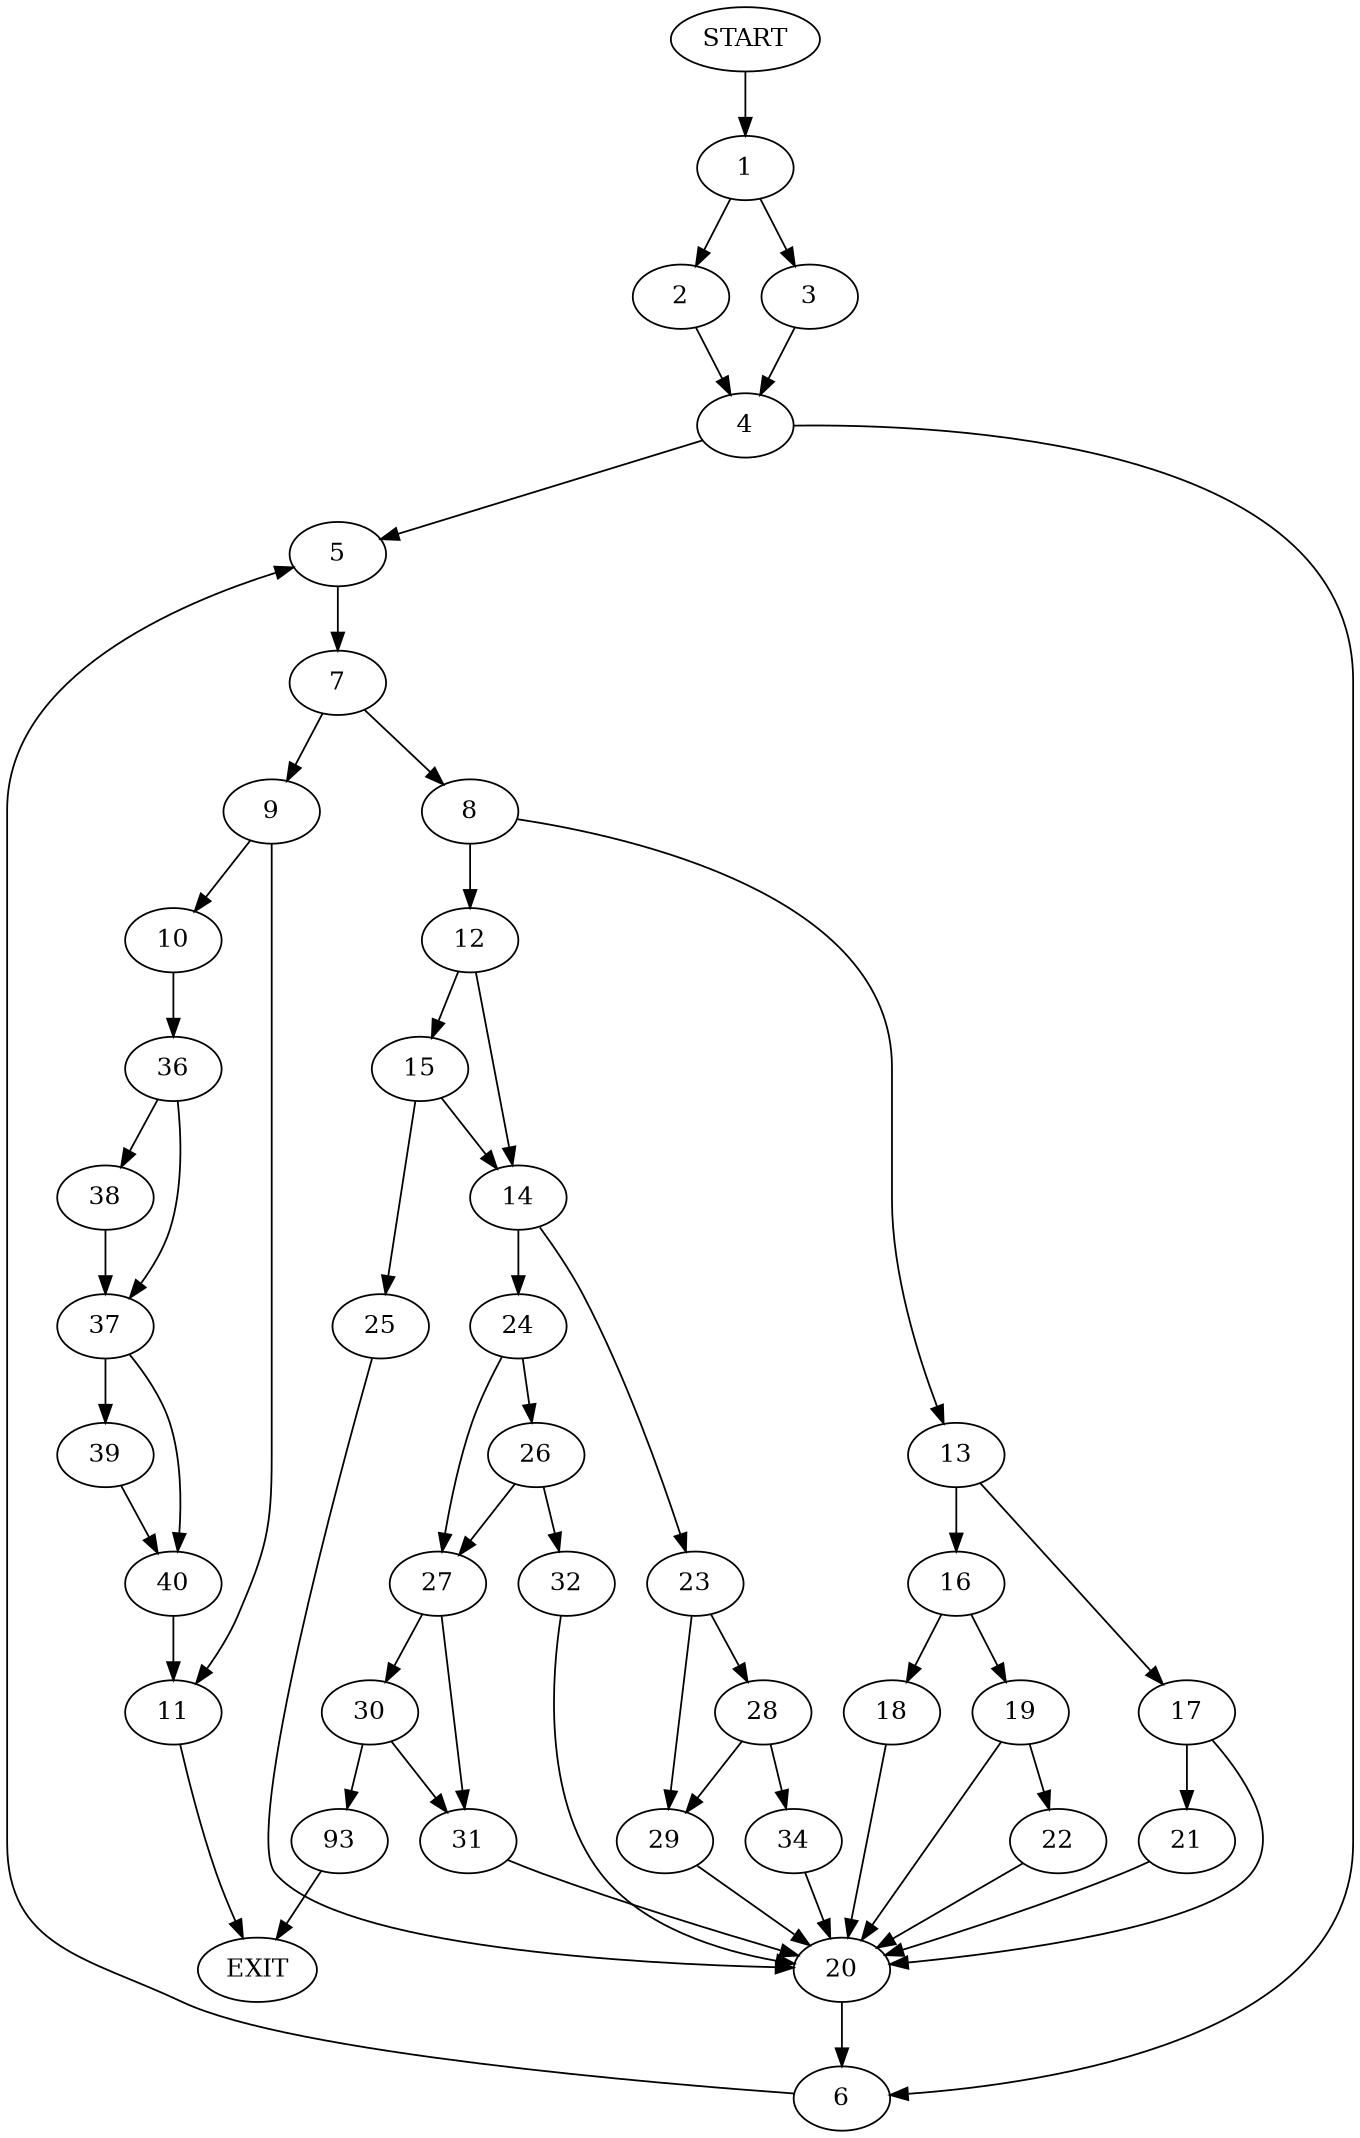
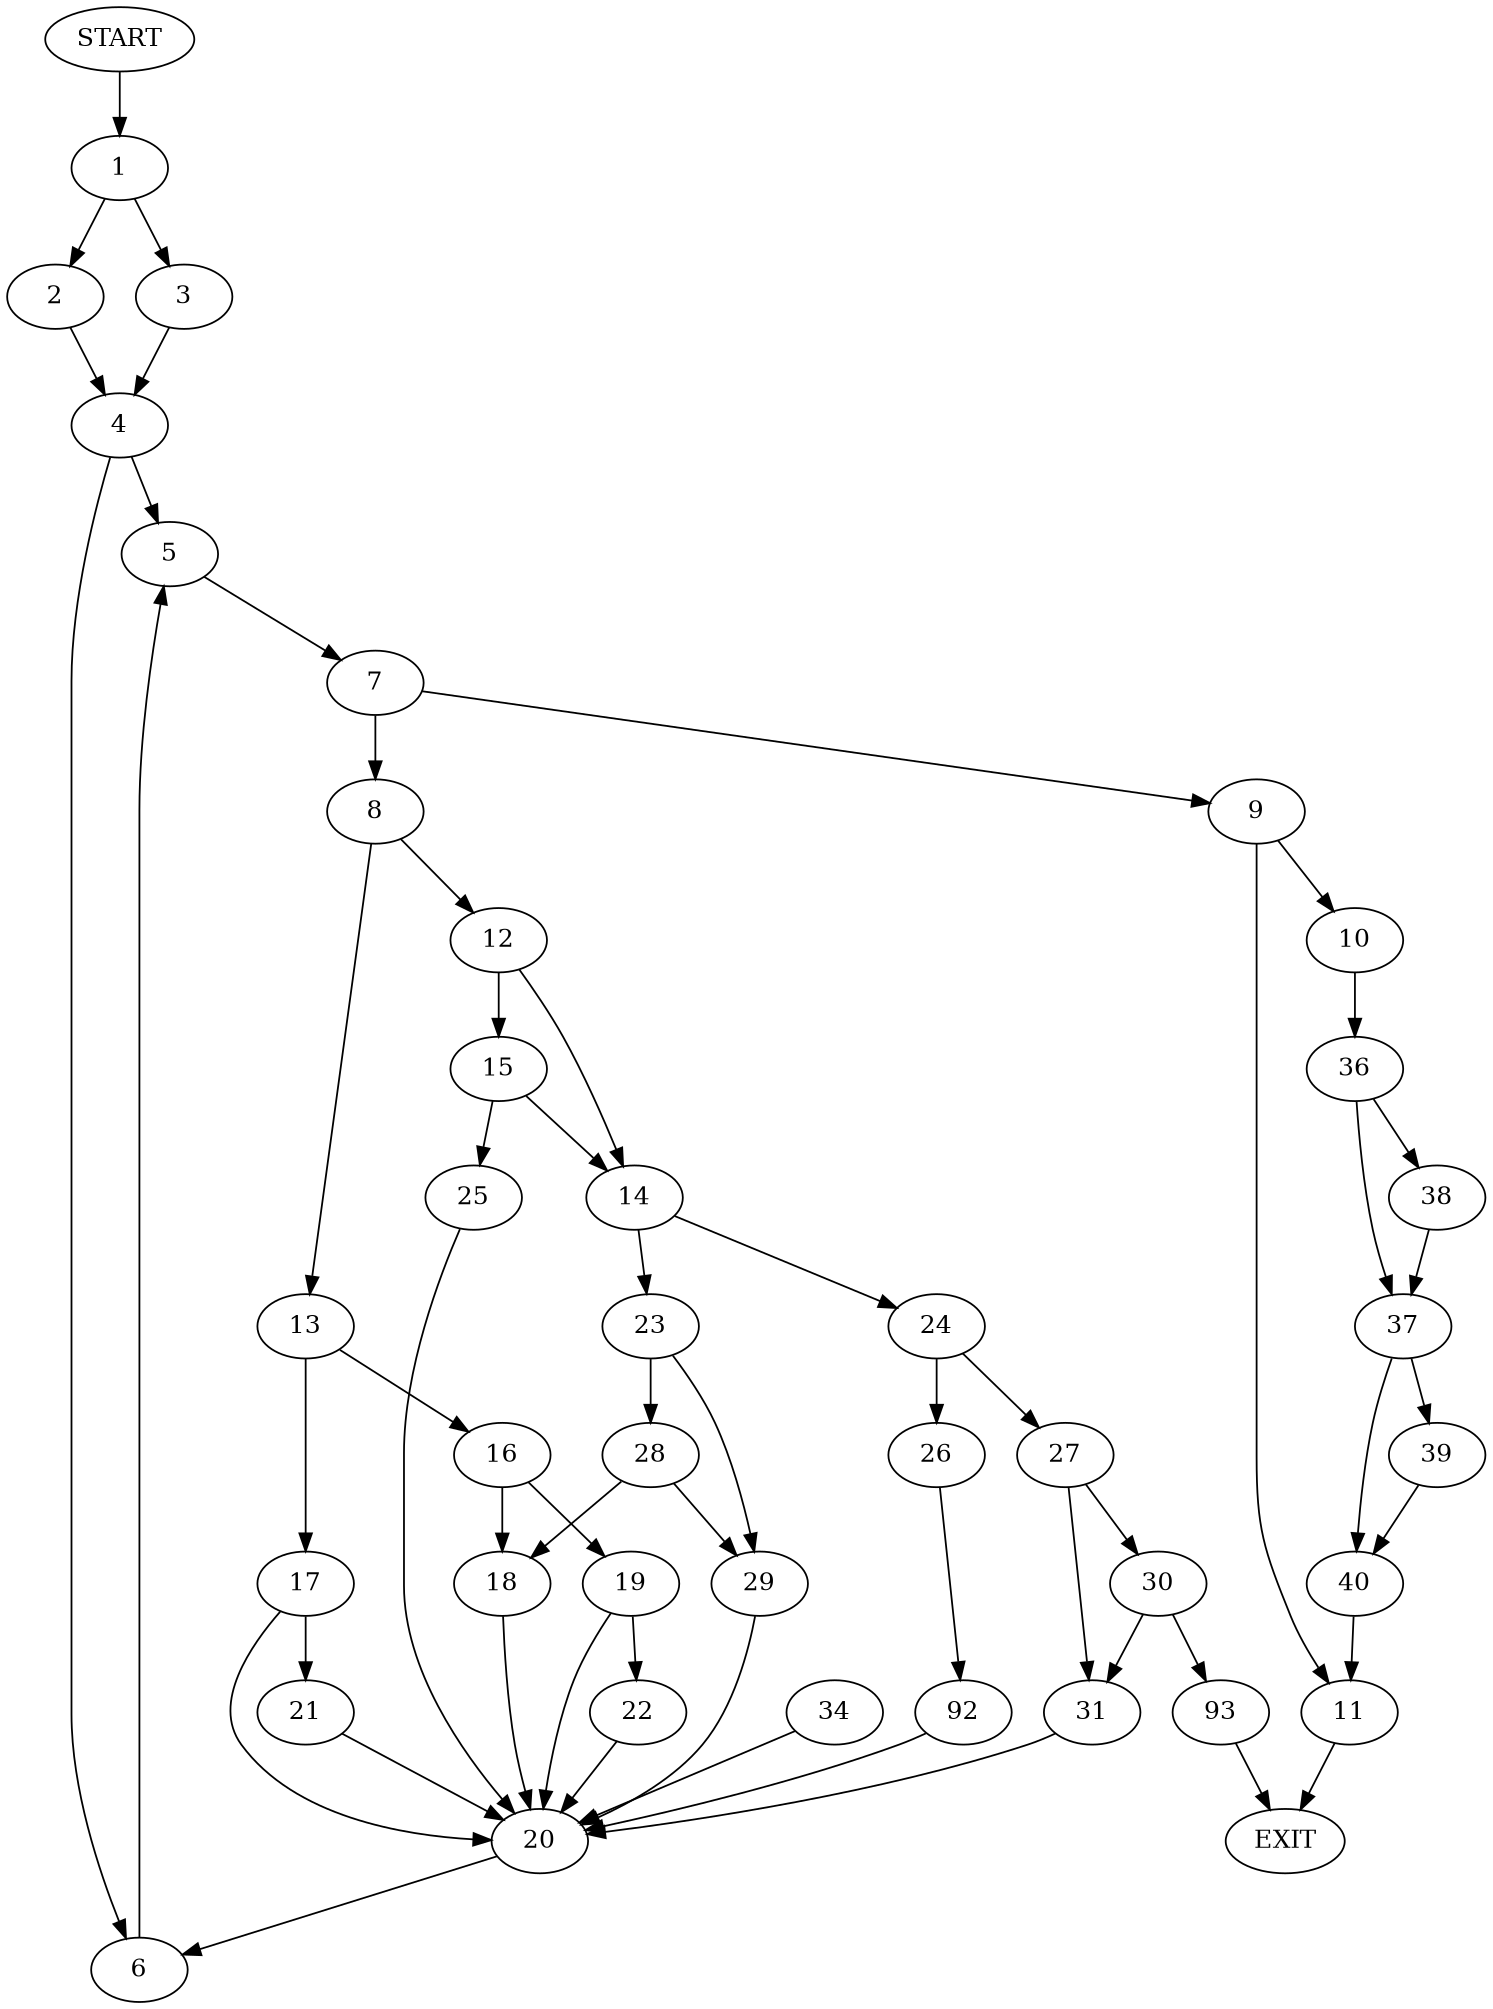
(493, 1512) -> none
(567, 1584) -> (963, 1712)
(776, 1768) -> (583, 1514)
